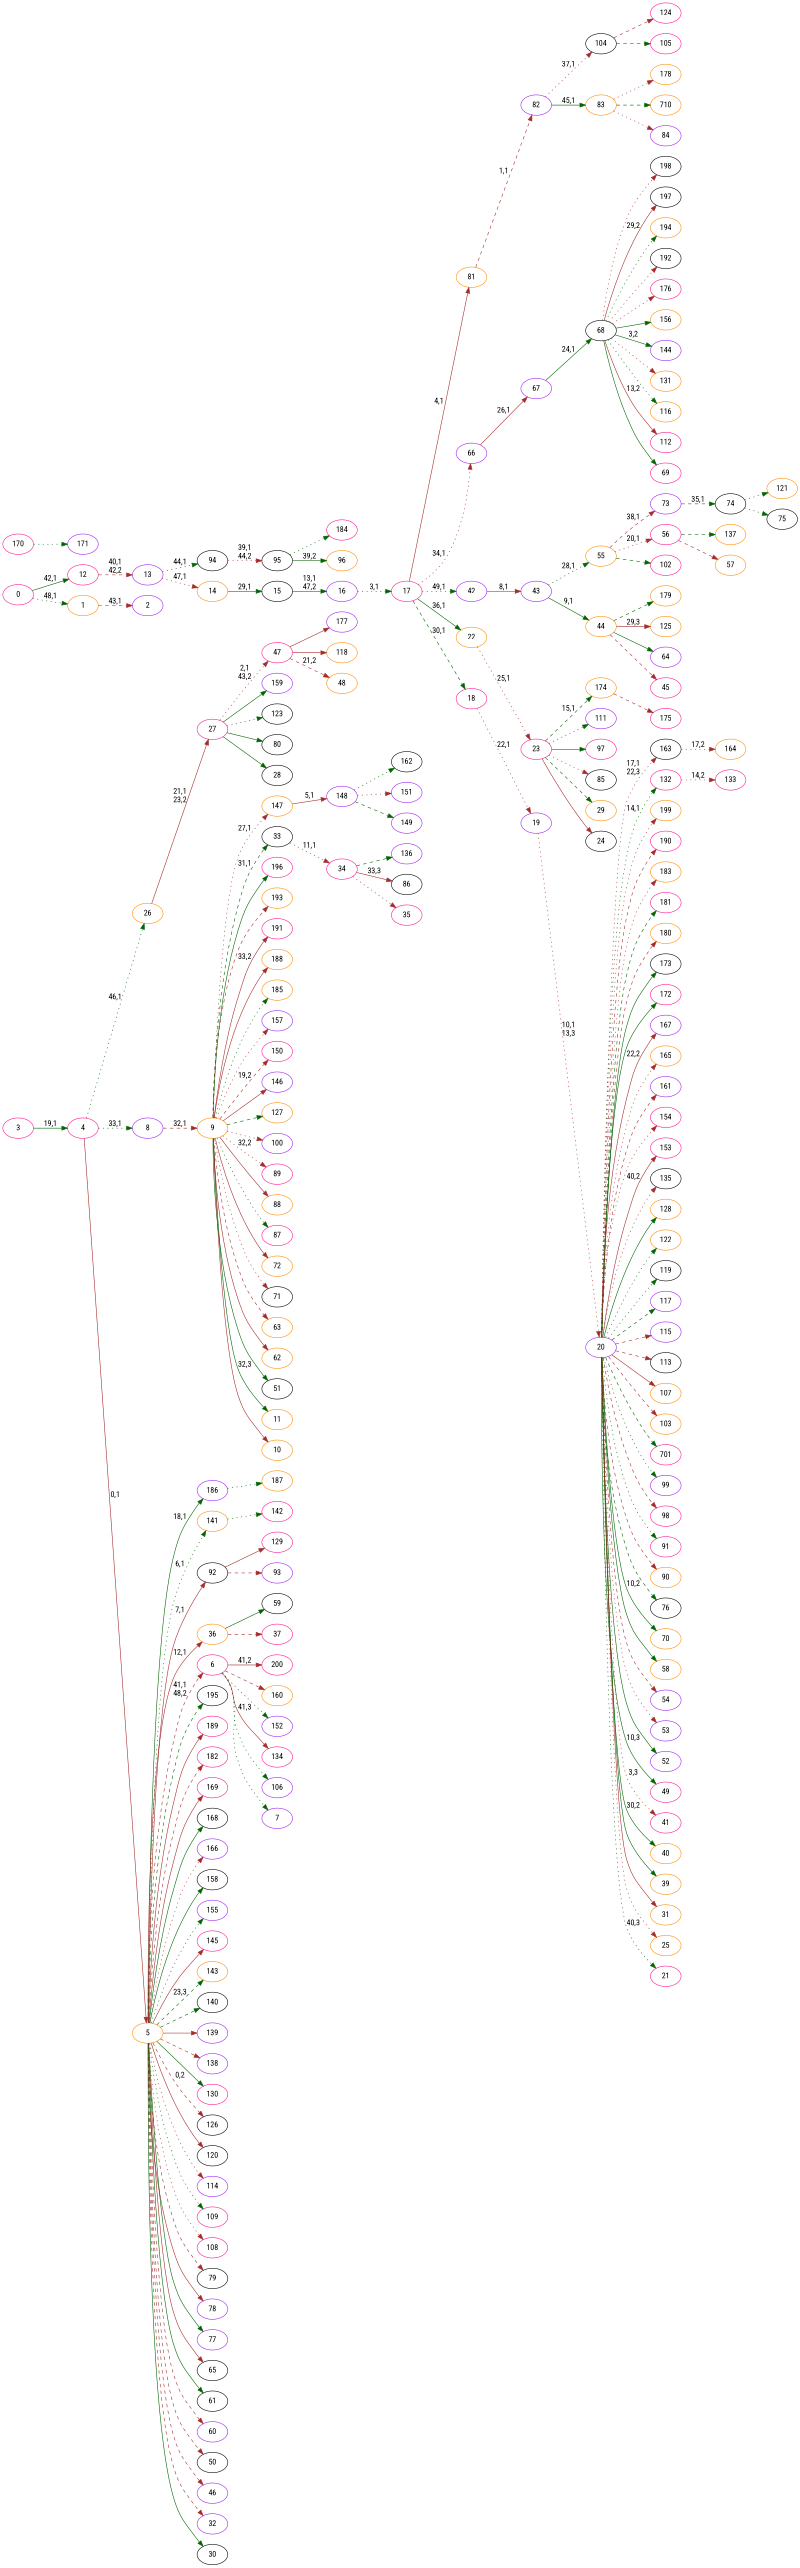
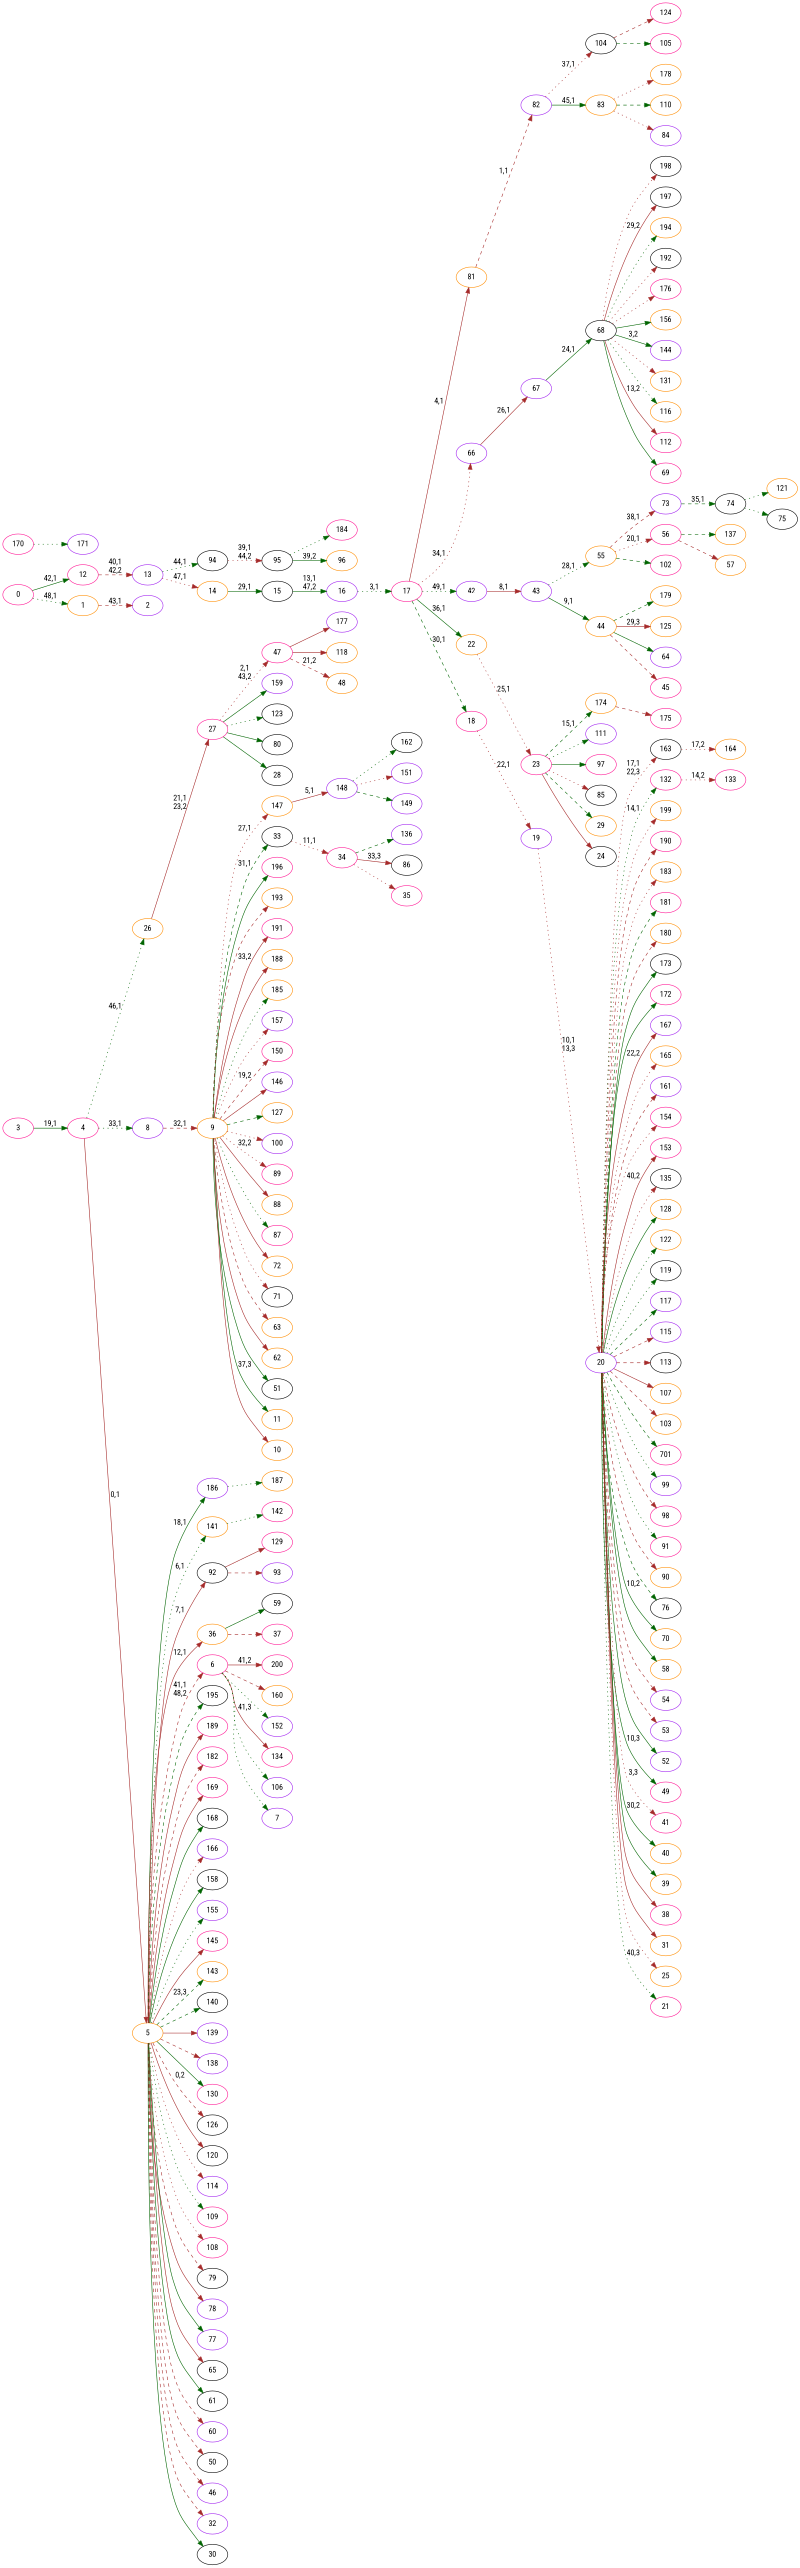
(666, 105) -> (666, 105)
(245, 1365) -> (245, 1365)
(618, 1625) -> (617, 1620)
none -> (666, 1915)
